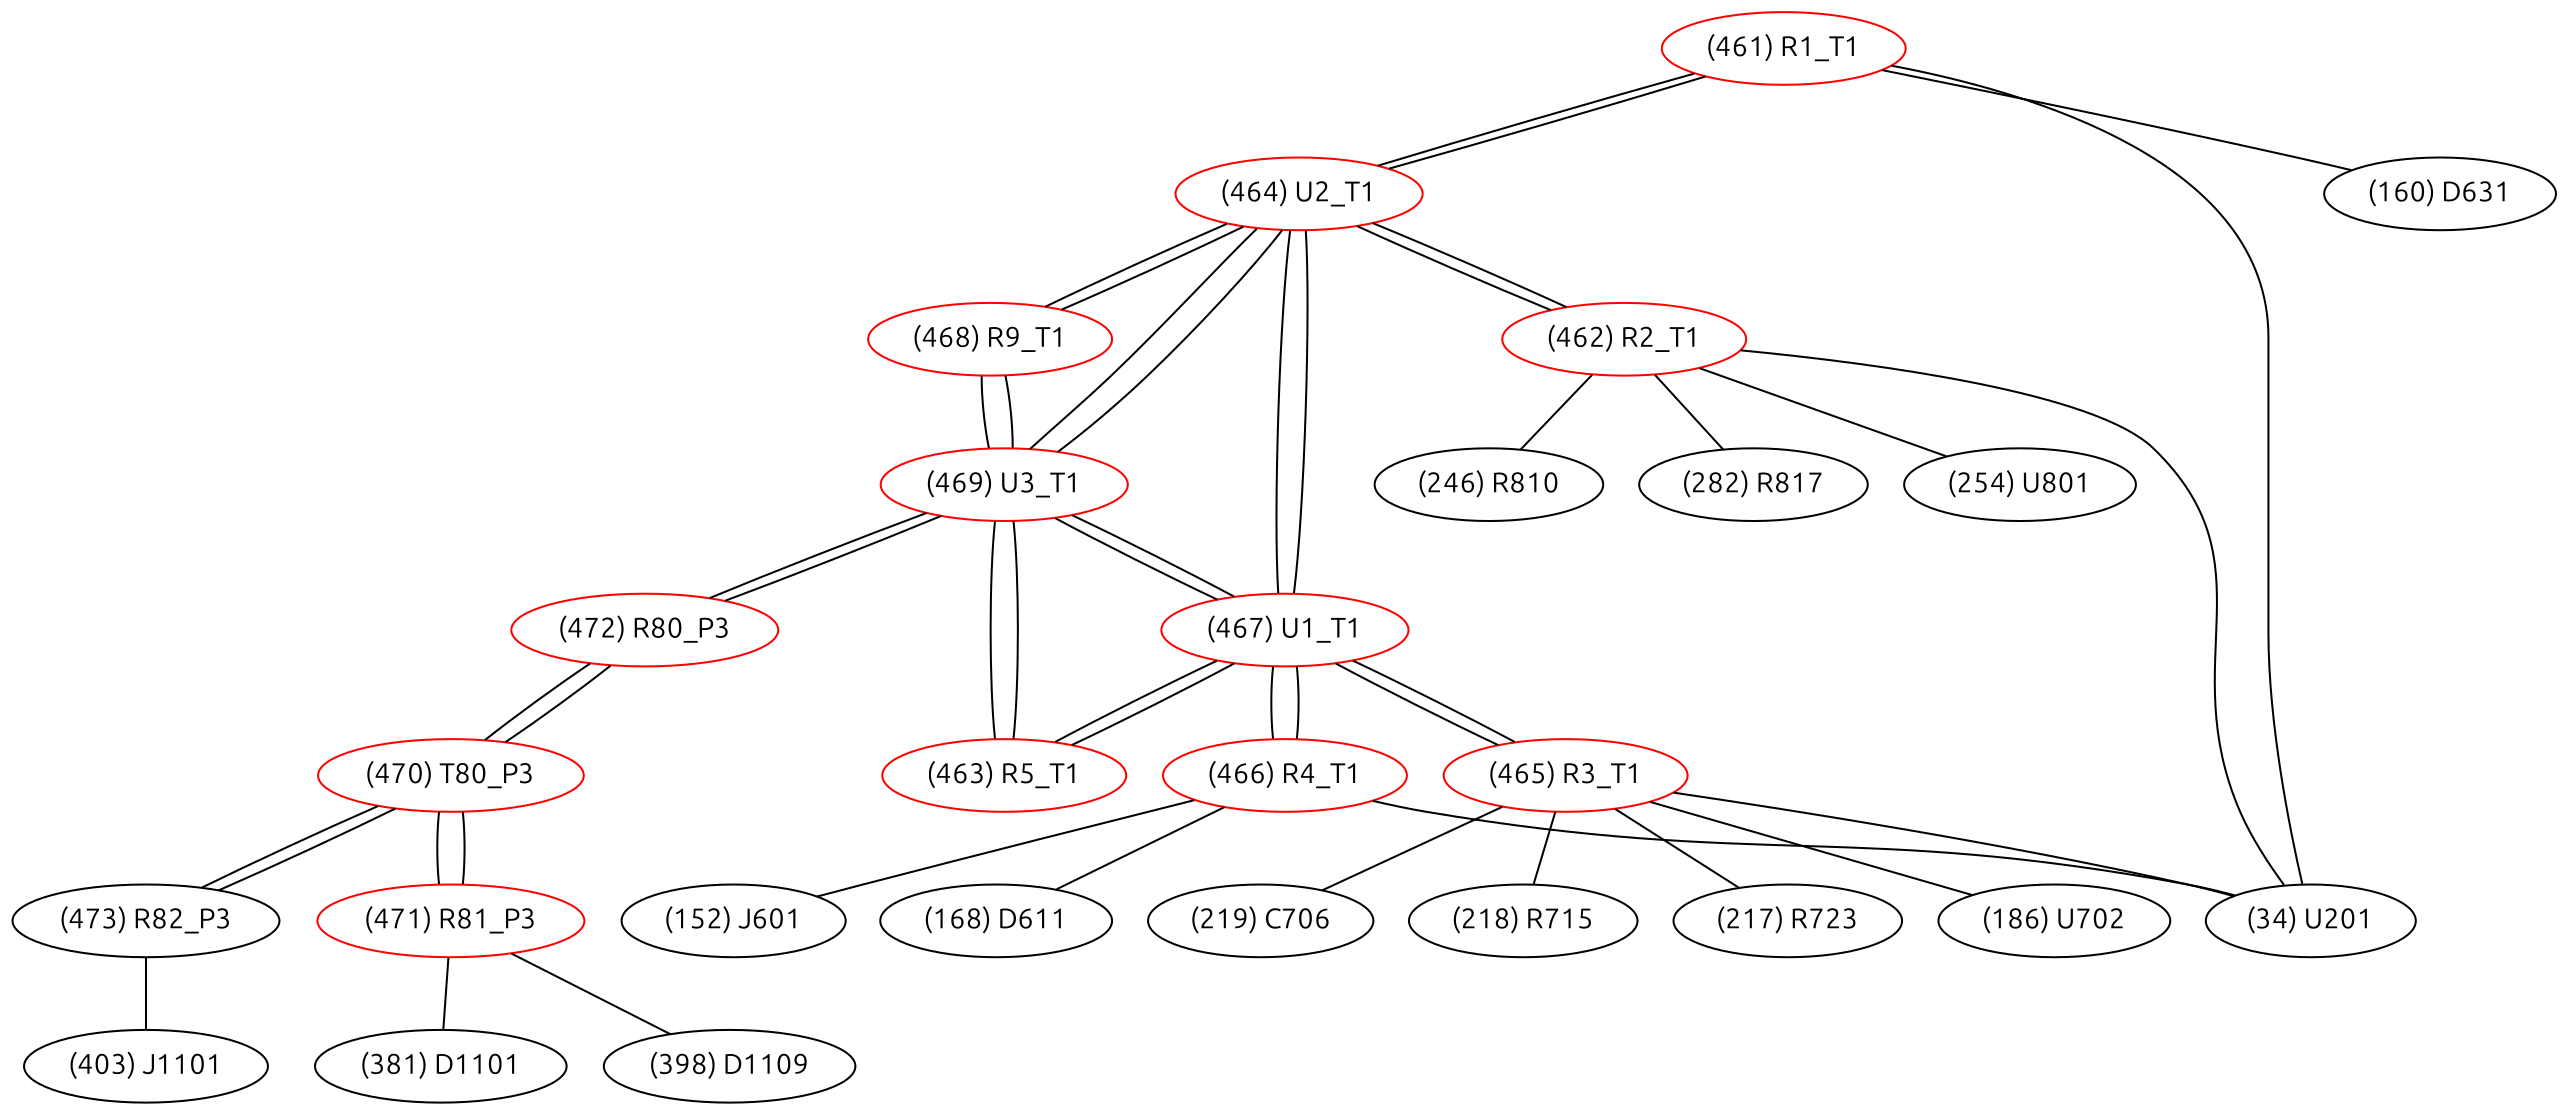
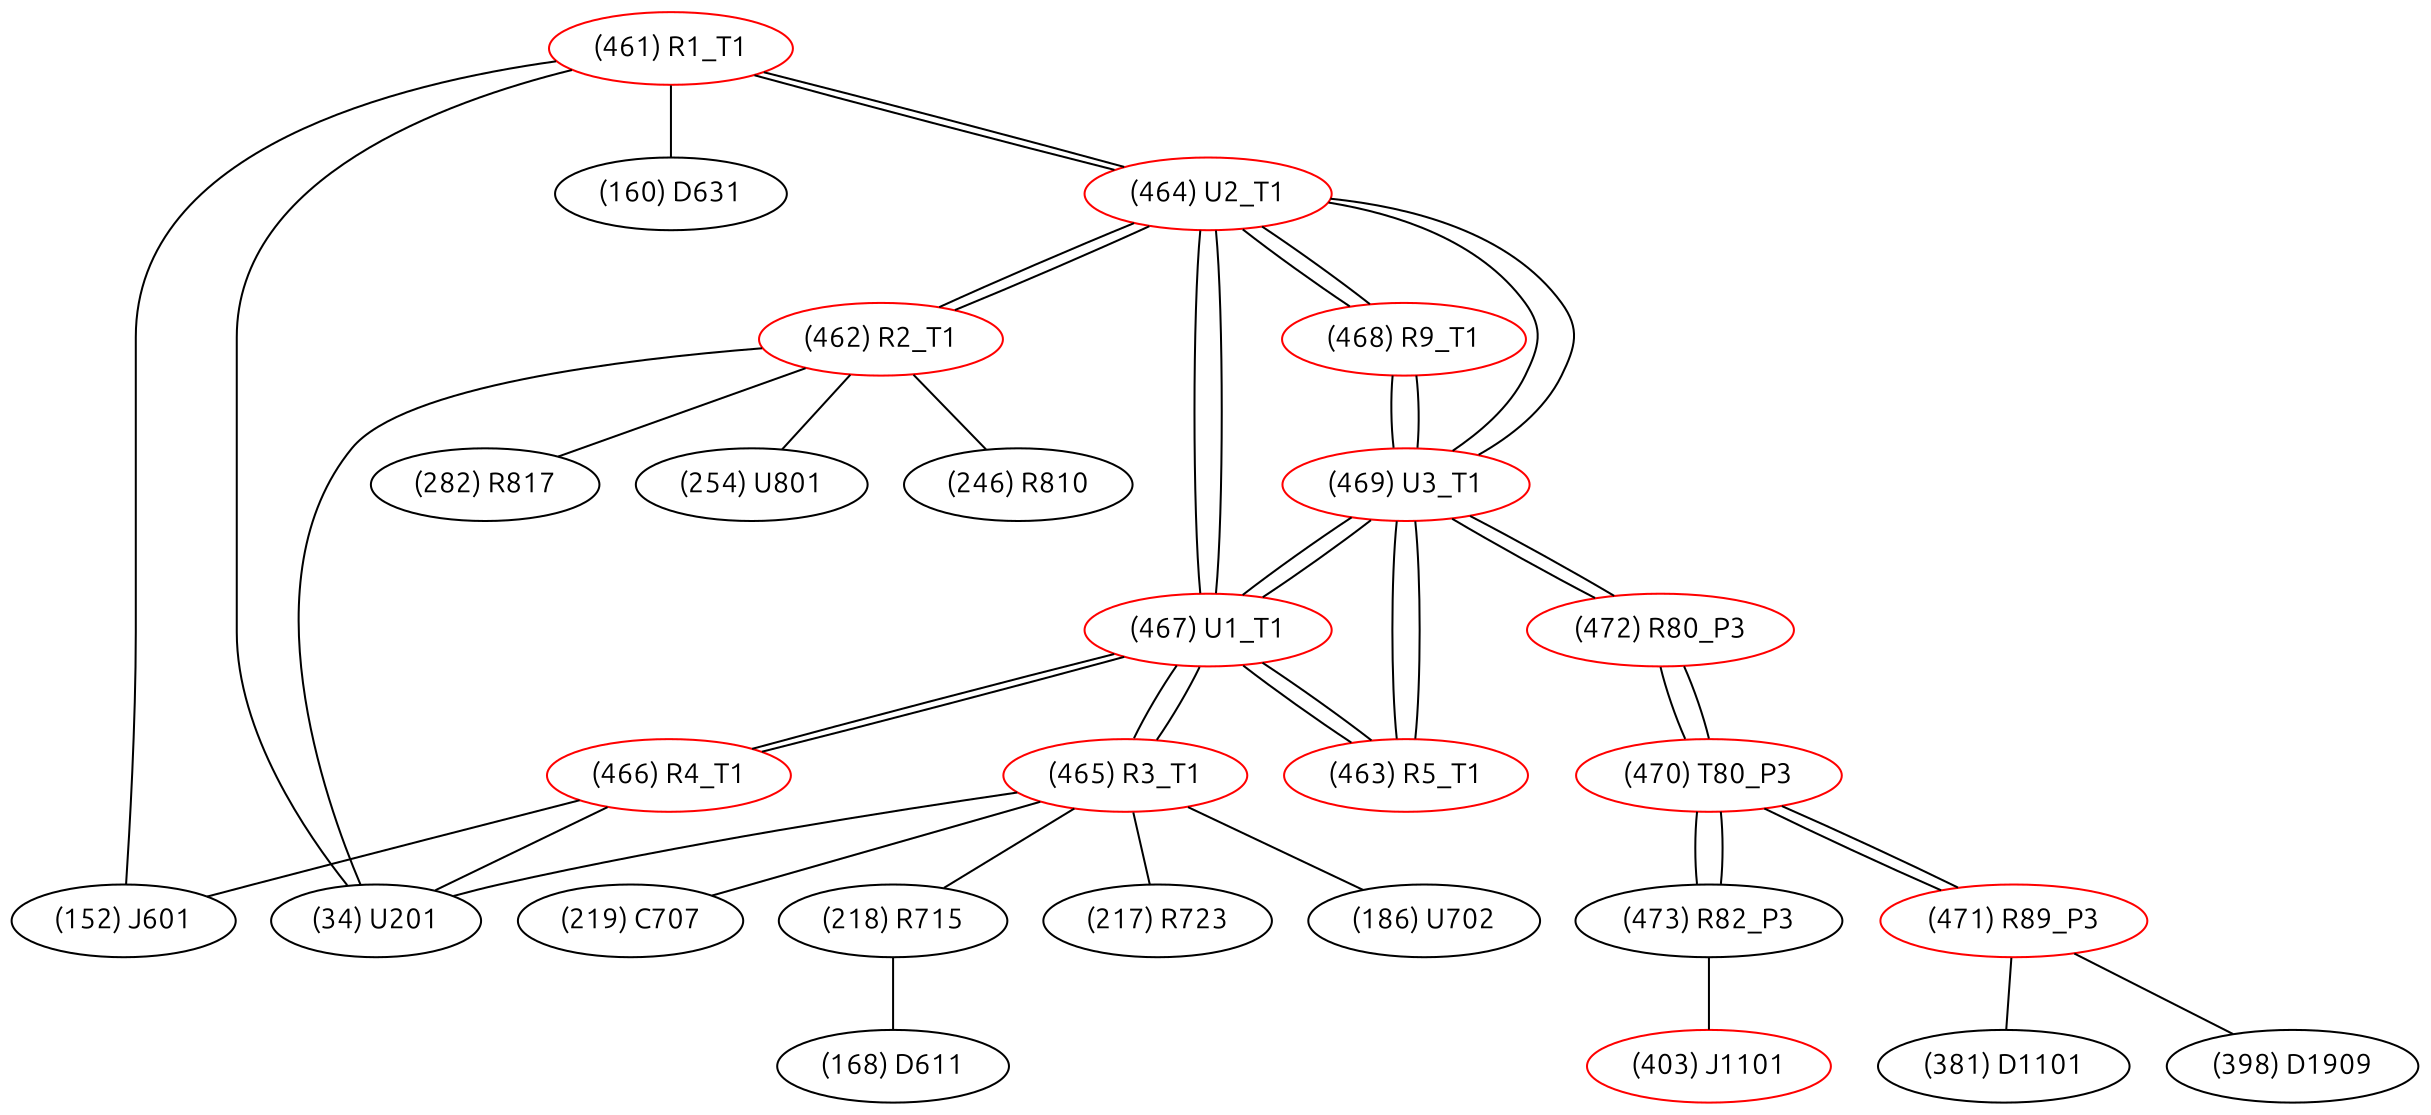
none -> (136, 338)
(1141, 848) -> (893, 994)
(451, 921) -> (2014, 921)
(1261, 921) -> (631, 921)
(146, 1066) -> (1709, 1066)
(730, 1066) -> (2292, 1066)
